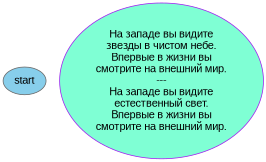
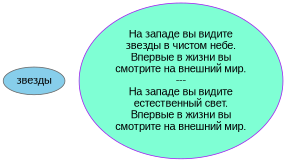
(25, 81) -> (34, 81)
